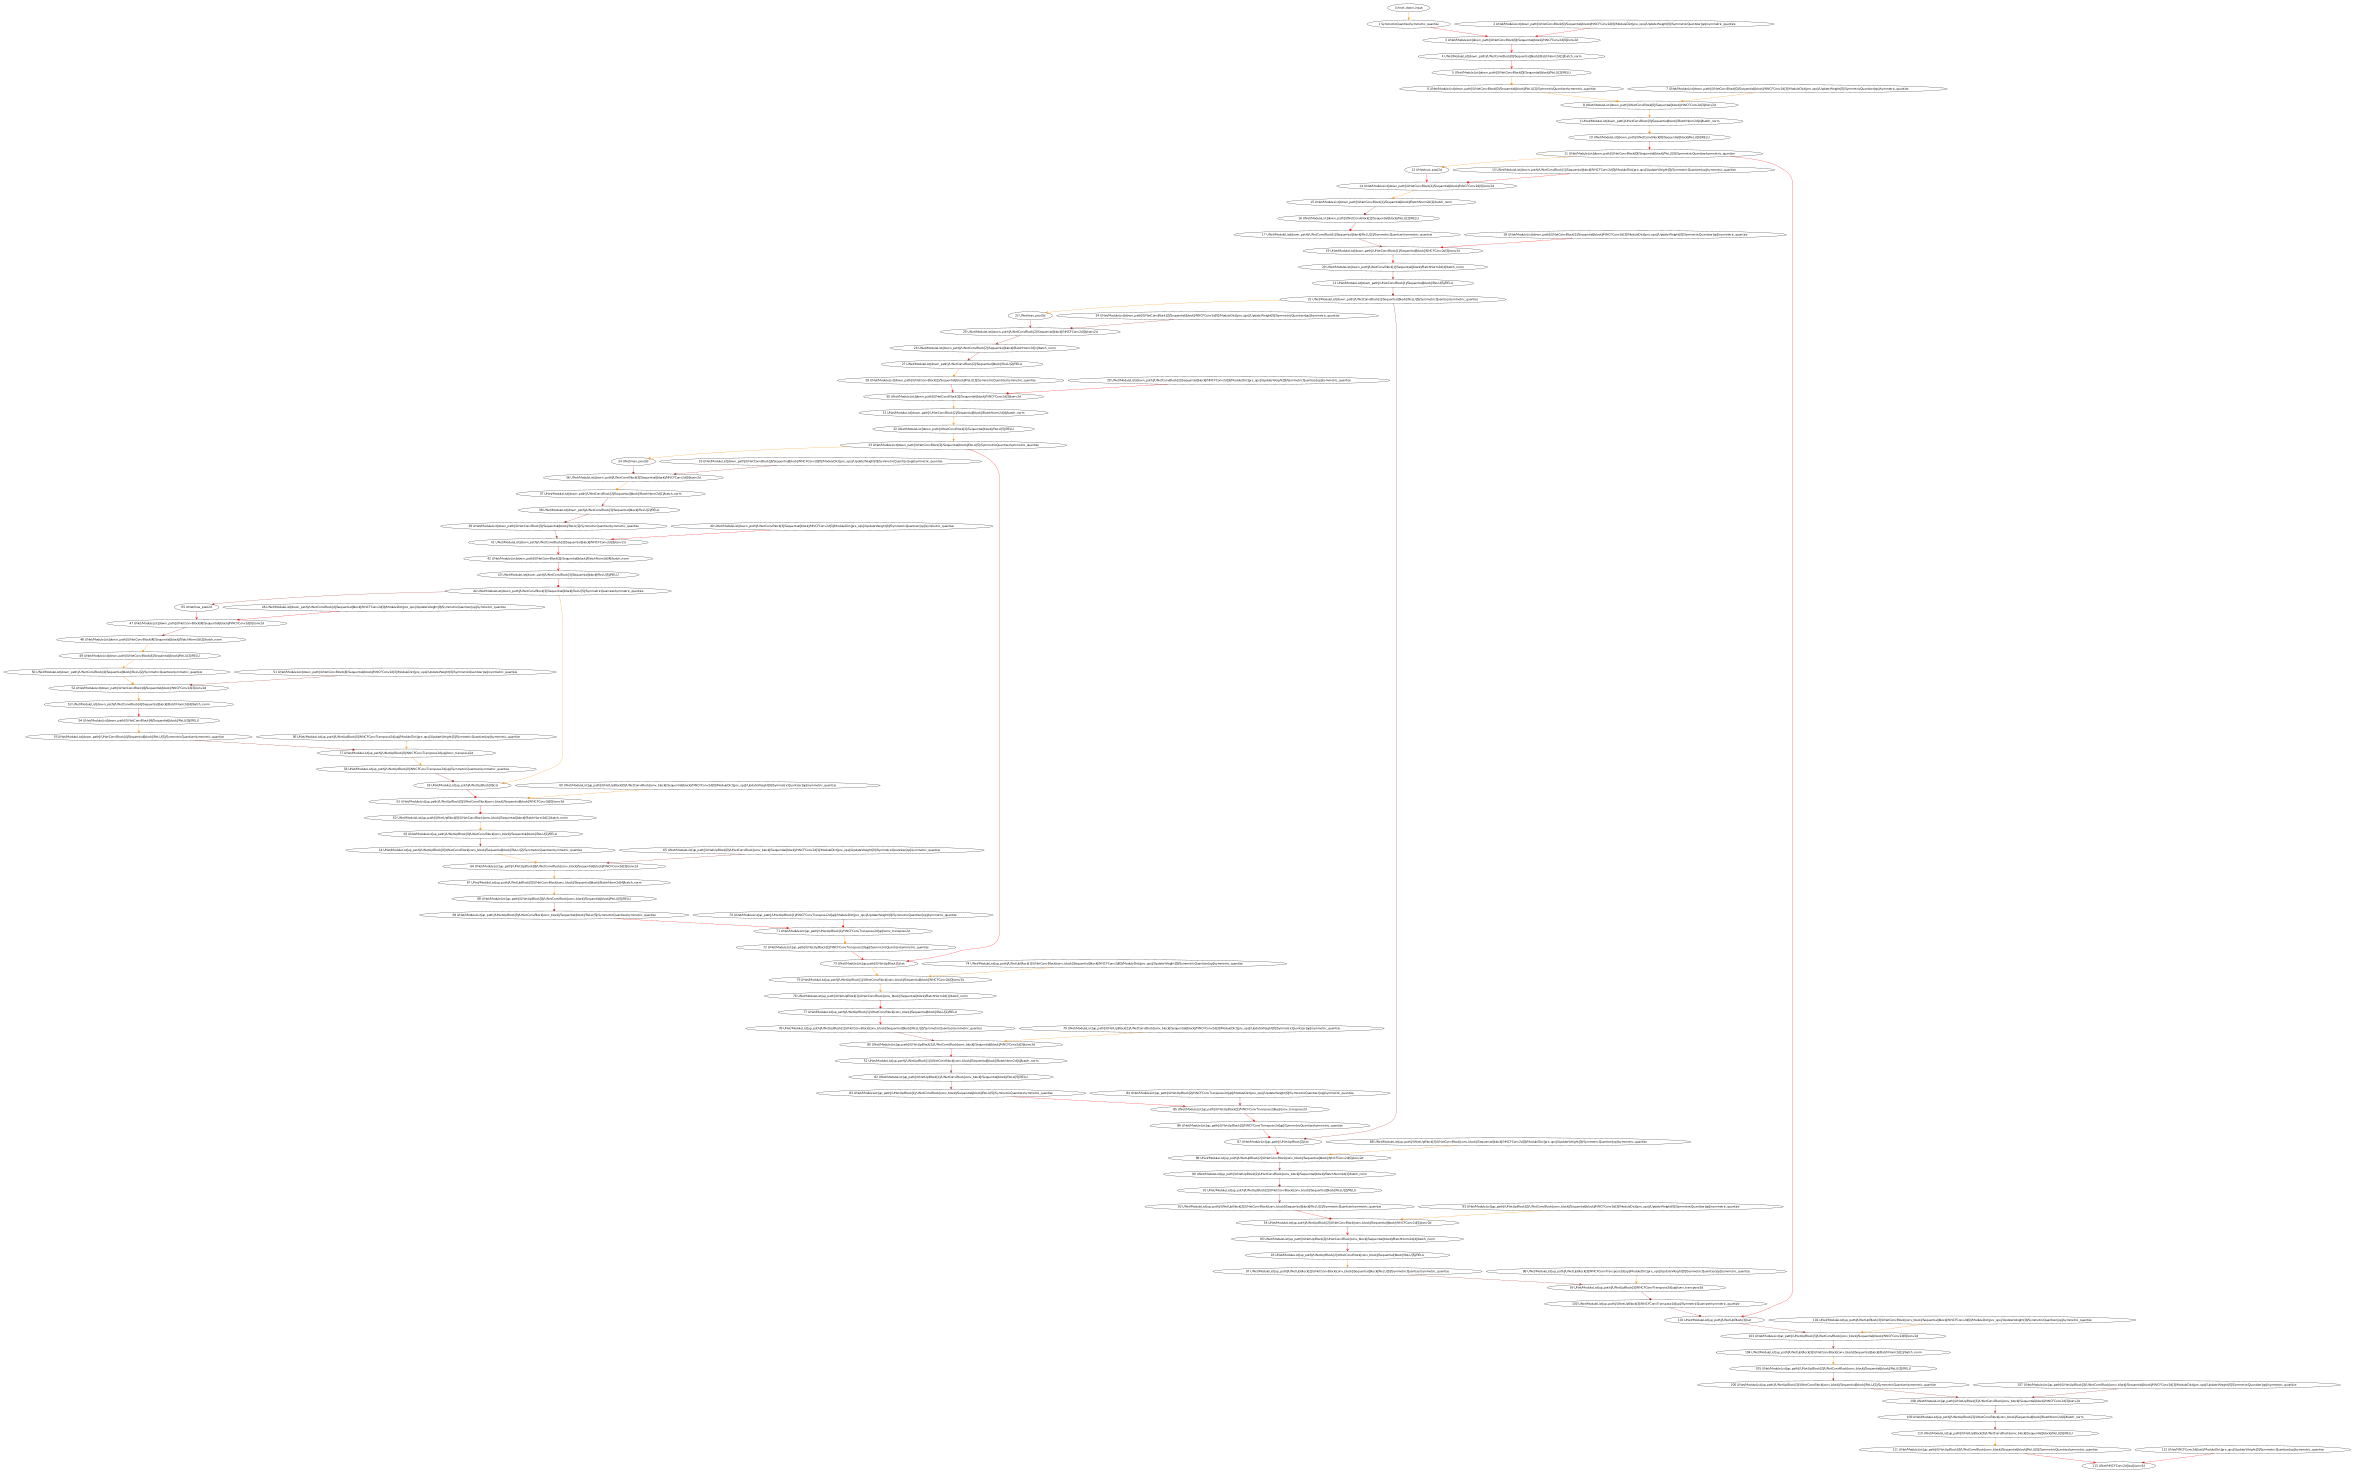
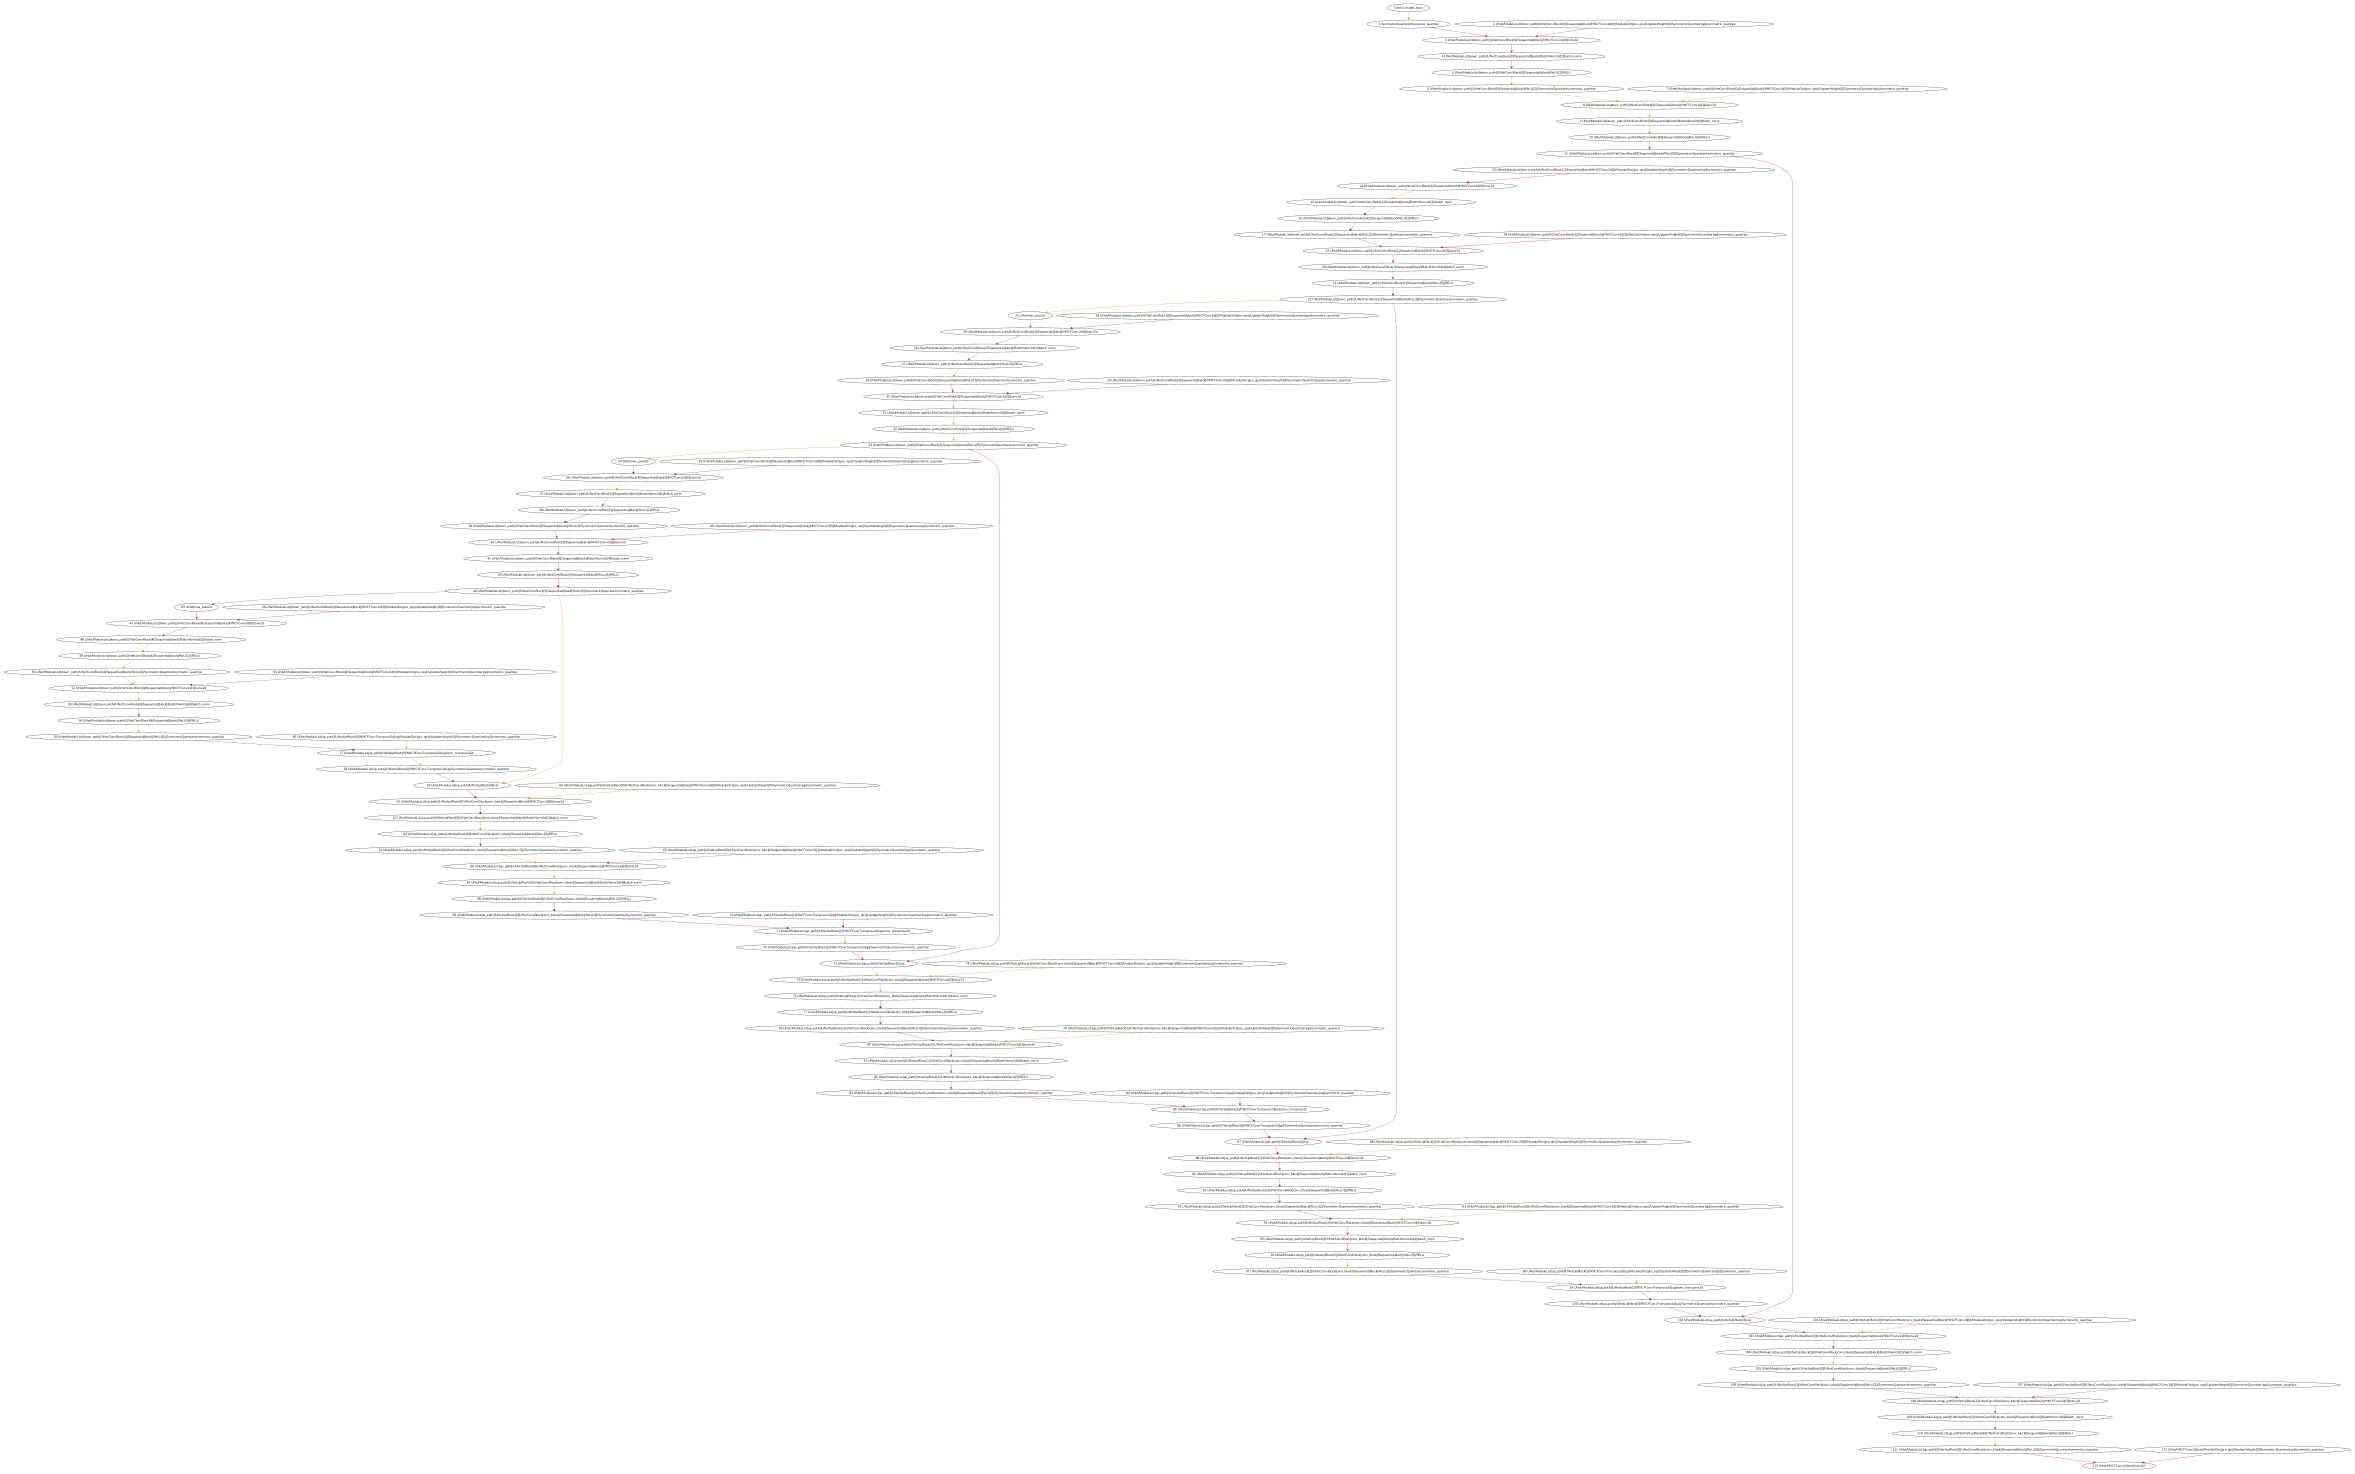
(1409, 8) -> (1409, 8)
(1409, 24) -> (1409, 24)
(1427, 170) -> none
